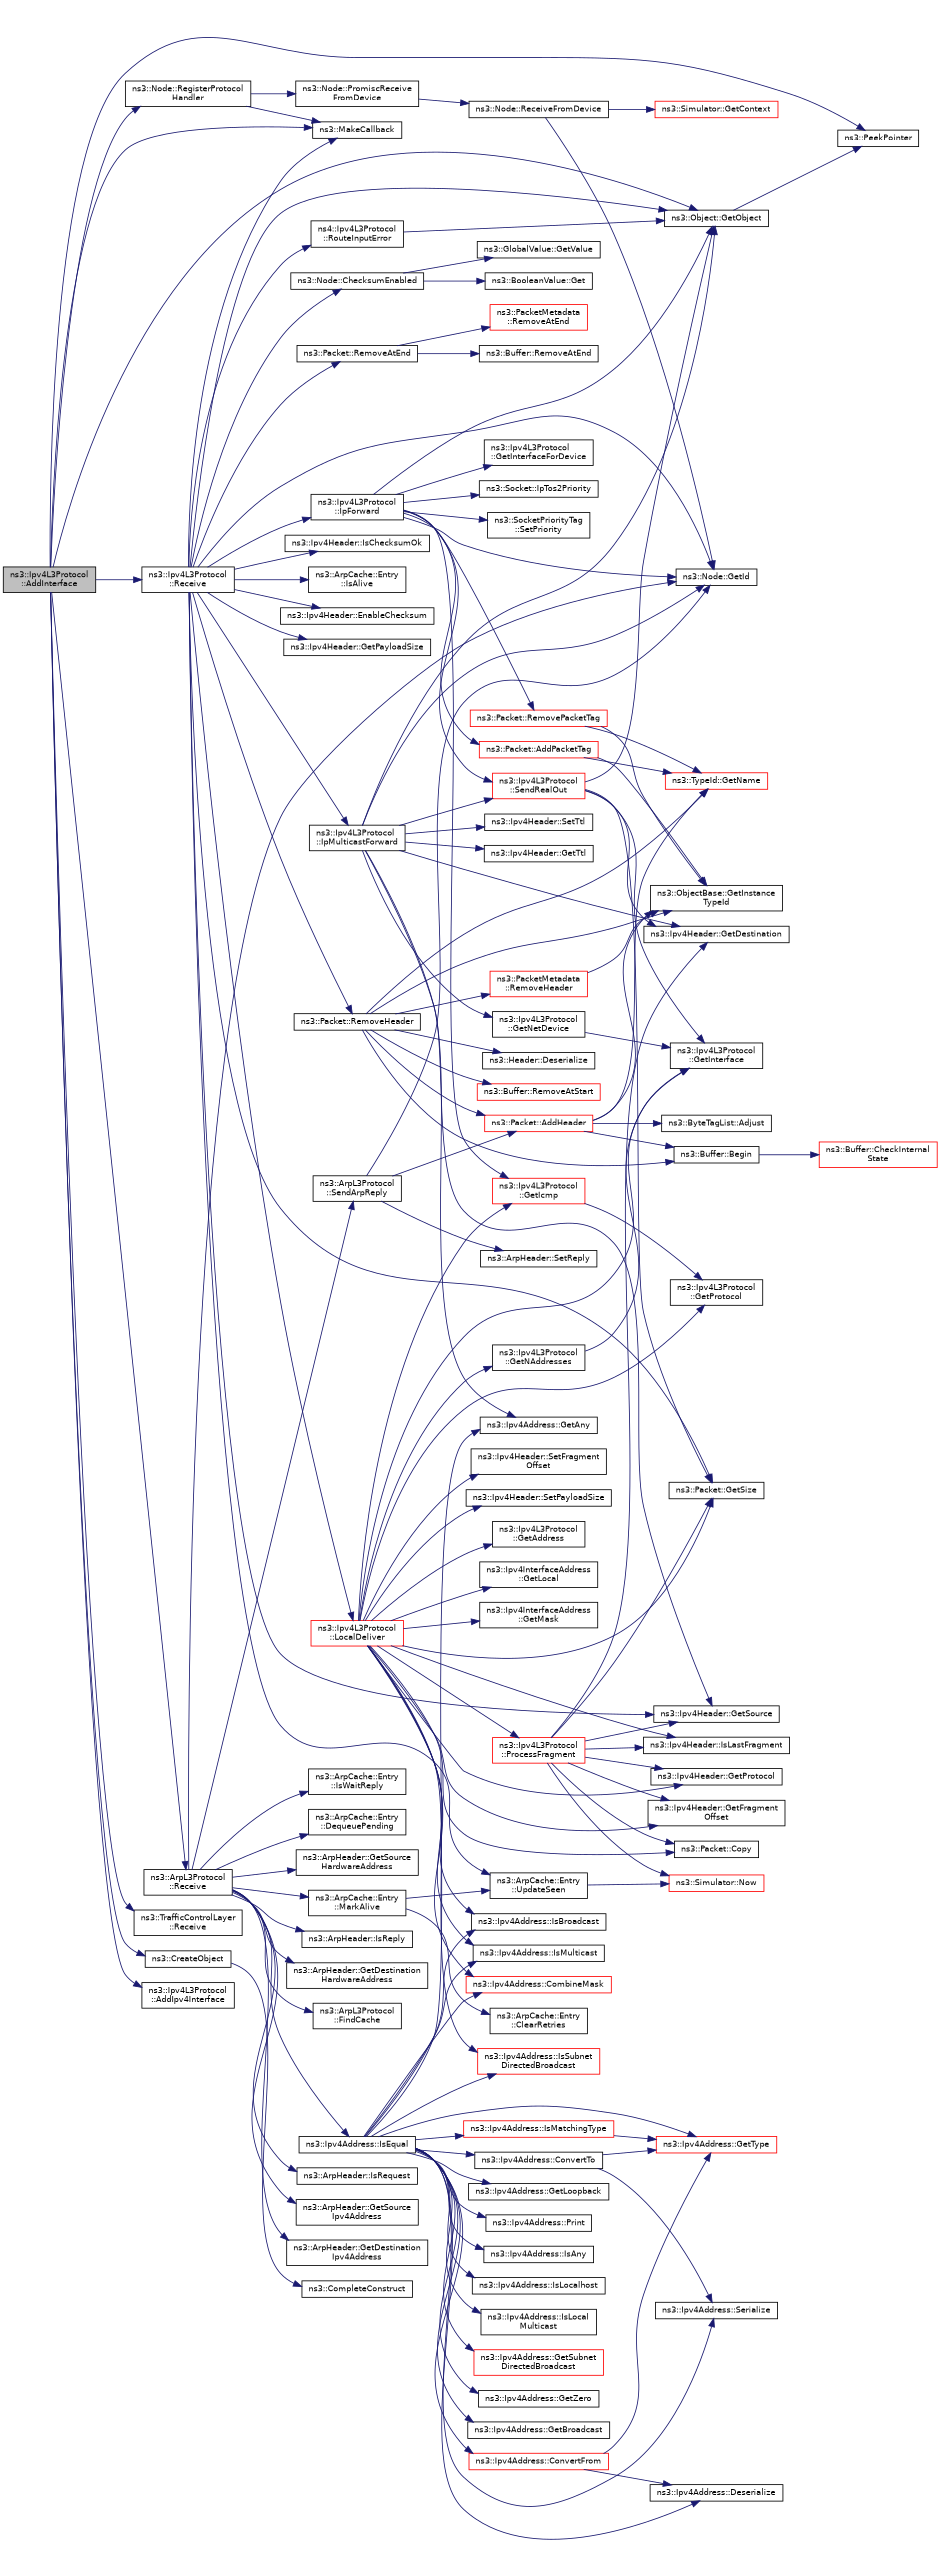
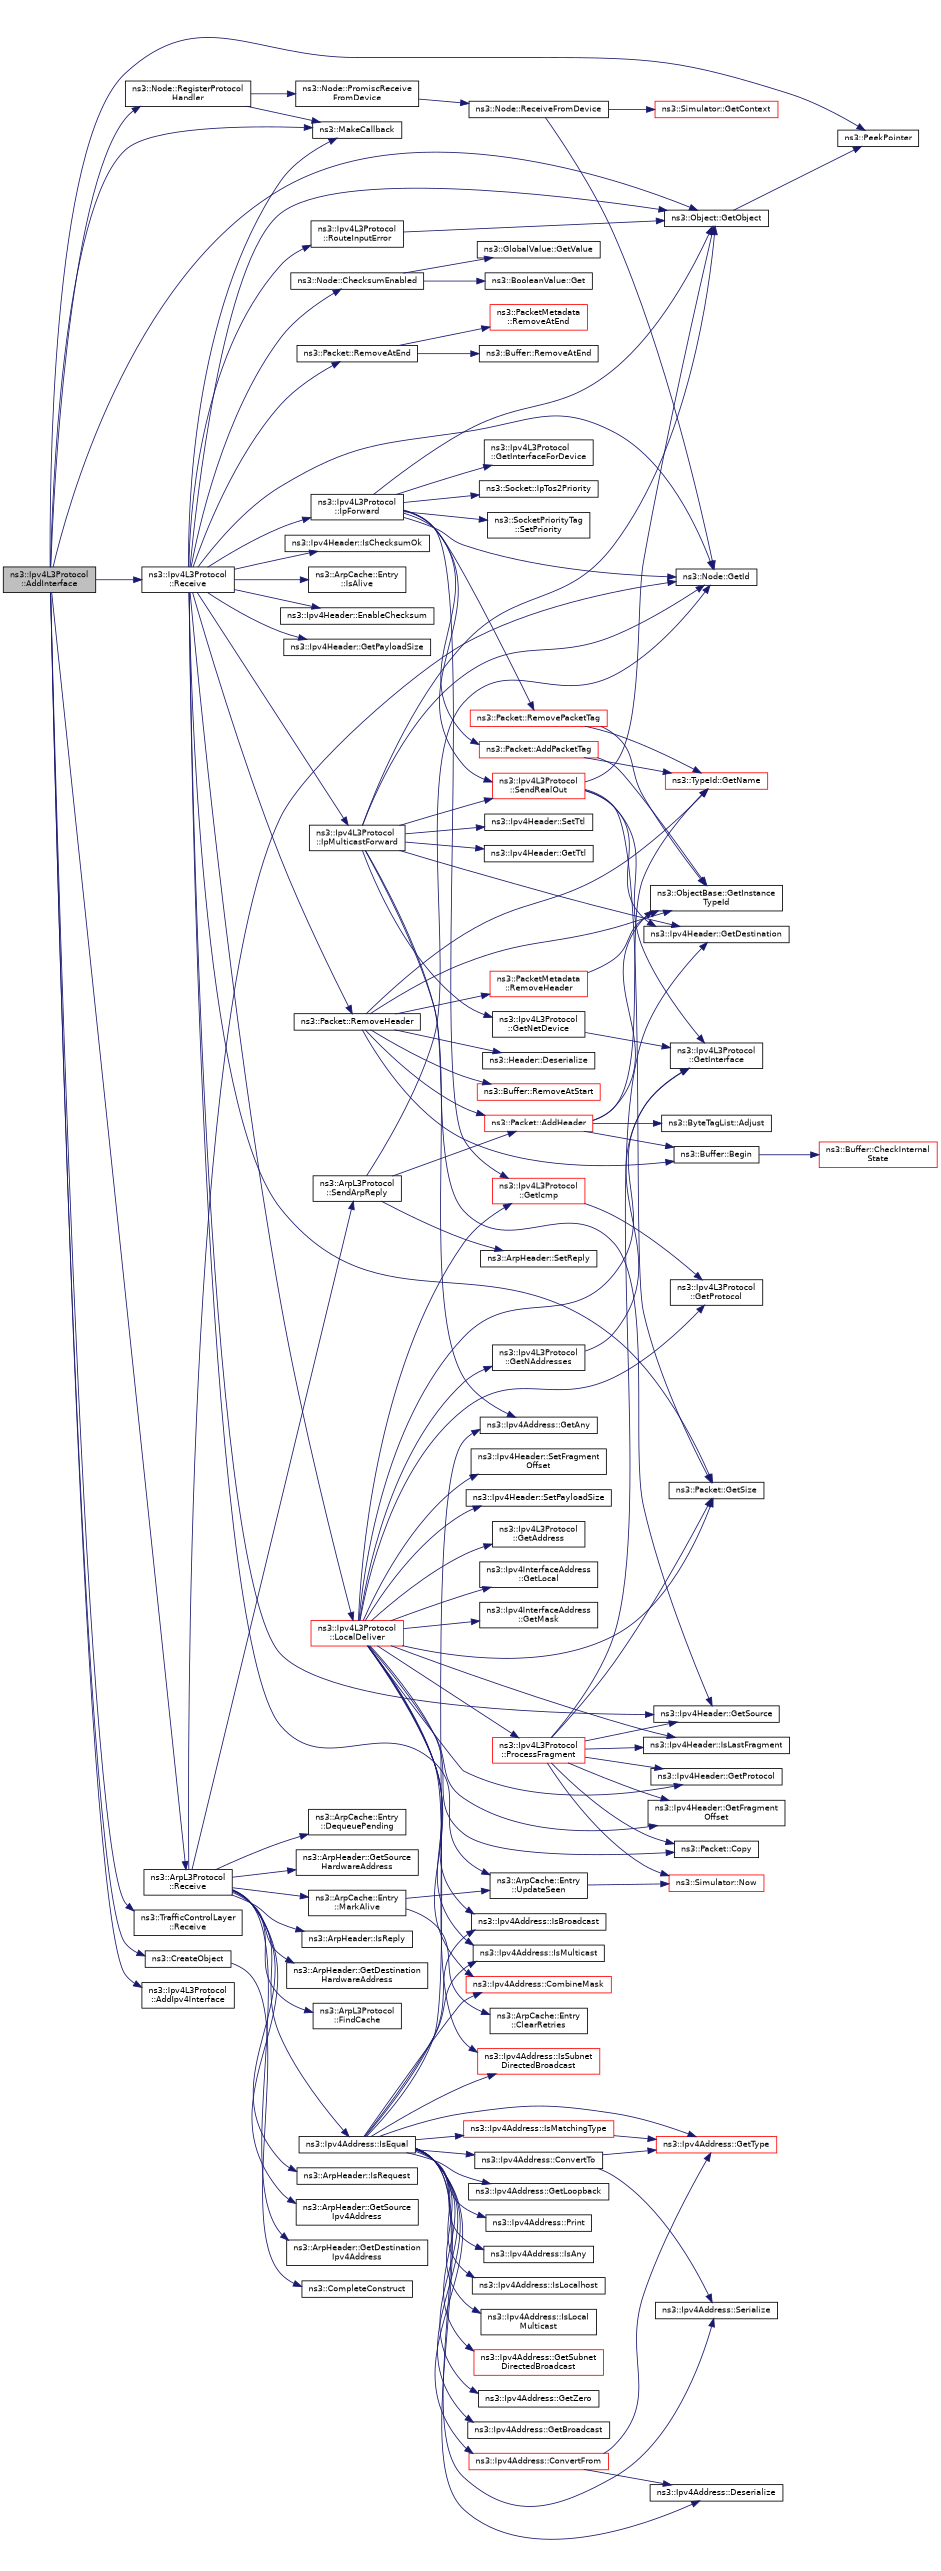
(357, 234) -> (357, 234)
(357, 1782) -> none
